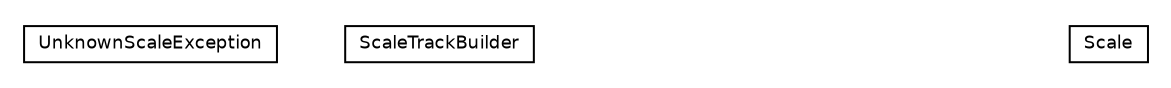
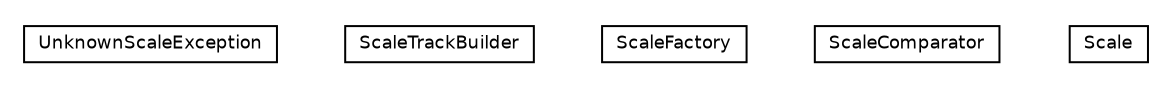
none -> (674, 44)
none -> (907, 44)
